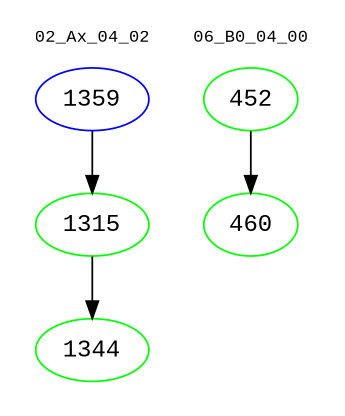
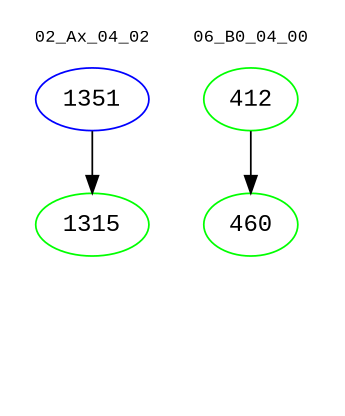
(92, 99) -> (92, 99)
(251, 99) -> (251, 99)
(92, 350) -> none
